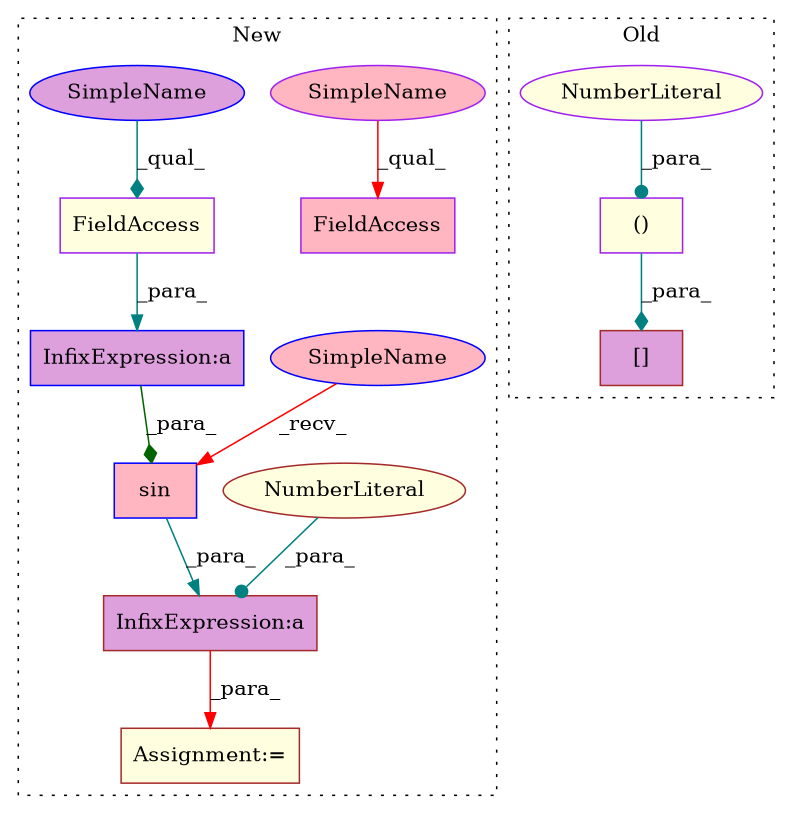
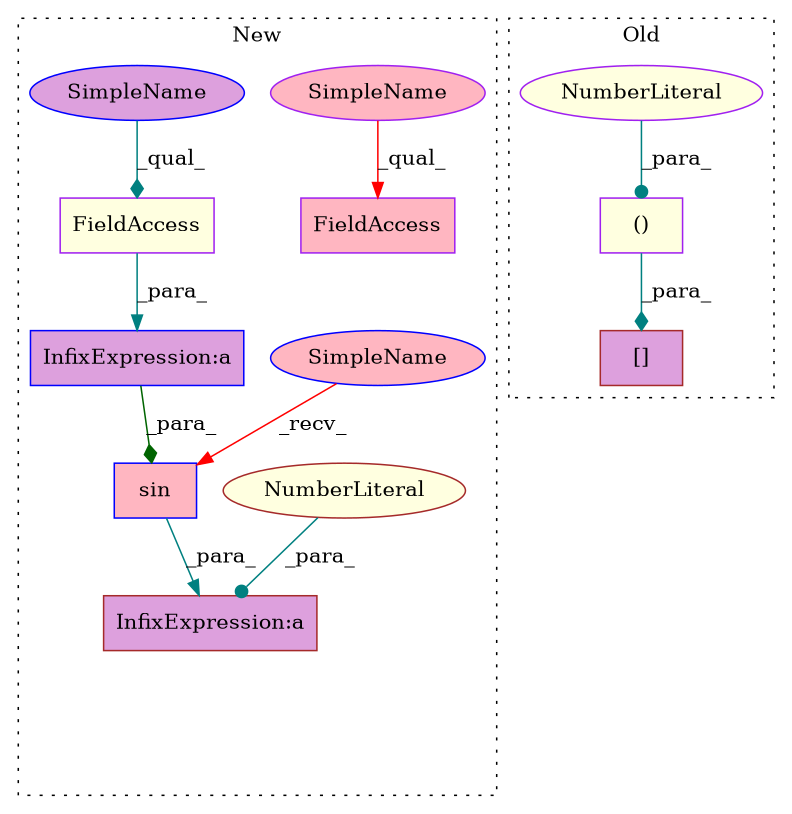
(210, 756) -> none
